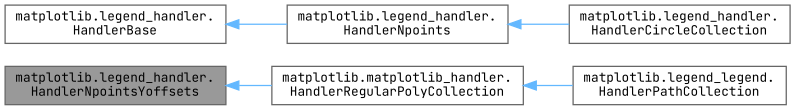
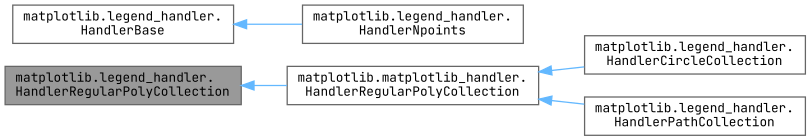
(545, 24) -> (568, 69)
(116, 86) -> (123, 86)
(680, 86) -> (695, 116)
